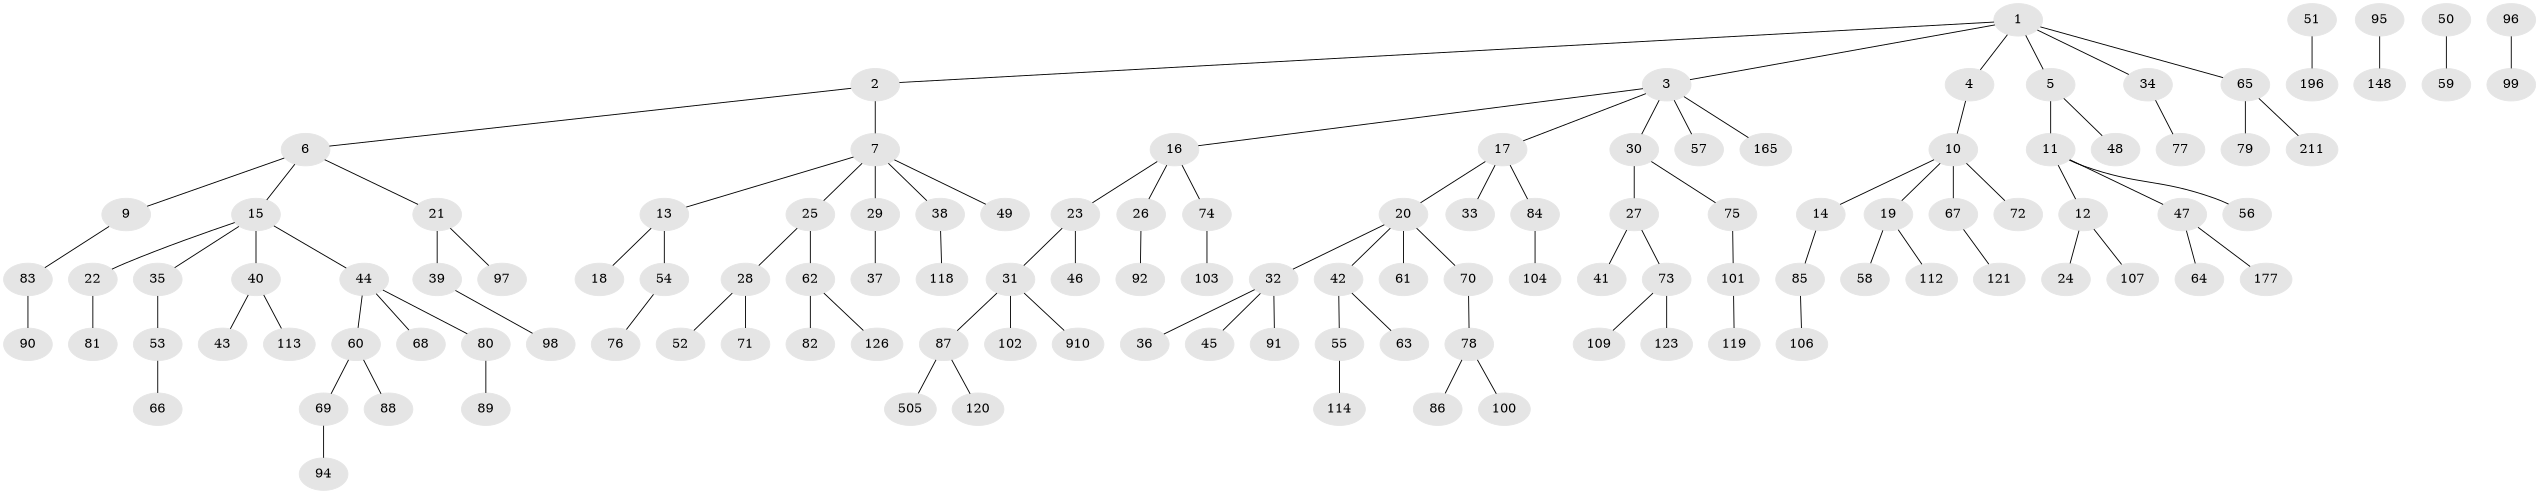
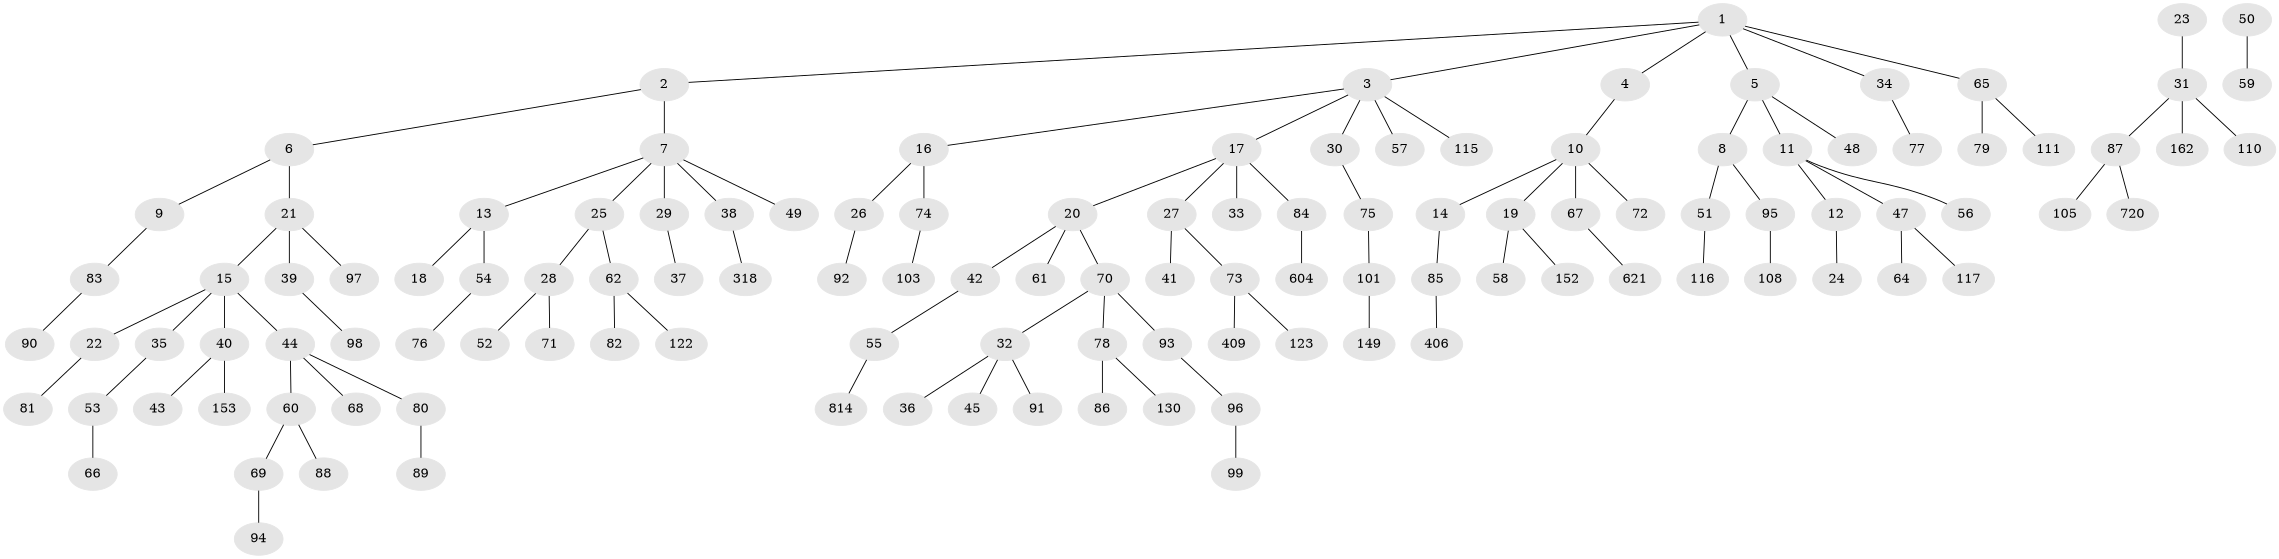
(2312, 85) -> (1703, 279)
(2380, 85) -> (1770, 279)
none -> (1723, 150)
(1766, 150) -> (1467, 150)
(2312, 150) -> (2049, 150)
(281, 182) -> (257, 247)
(1125, 182) -> none
(1634, 182) -> (1204, 182)
(1339, 247) -> (1055, 312)
(942, 279) -> (745, 279)
(1075, 279) -> none
(1535, 279) -> (1302, 279)
(1932, 279) -> (1568, 279)
(1999, 279) -> (1635, 279)
(2133, 279) -> none
(2266, 279) -> (1969, 279)
(289, 344) -> (224, 409)
(877, 344) -> (681, 344)
(1010, 344) -> (2182, 150)
(1078, 344) -> (2250, 150)
none -> (1167, 344)
(1404, 344) -> none
(1599, 344) -> (1234, 344)
(1734, 344) -> (1369, 344)
(1802, 344) -> (1437, 344)
(910, 409) -> (2065, 215)
(978, 409) -> (2133, 215)
(1339, 409) -> (841, 409)
(1504, 409) -> (1169, 409)
